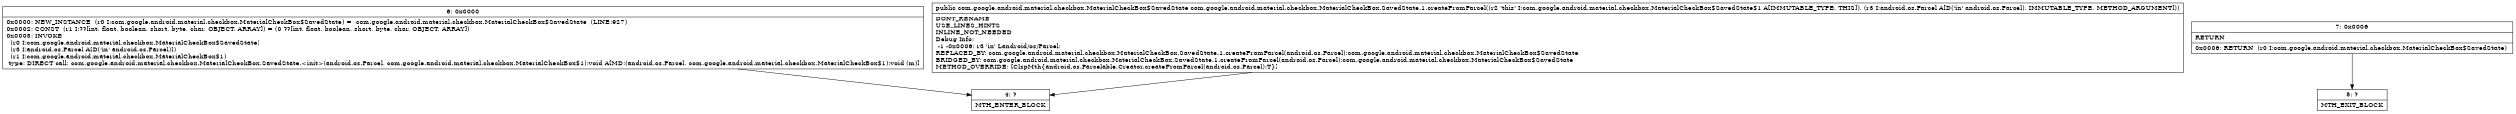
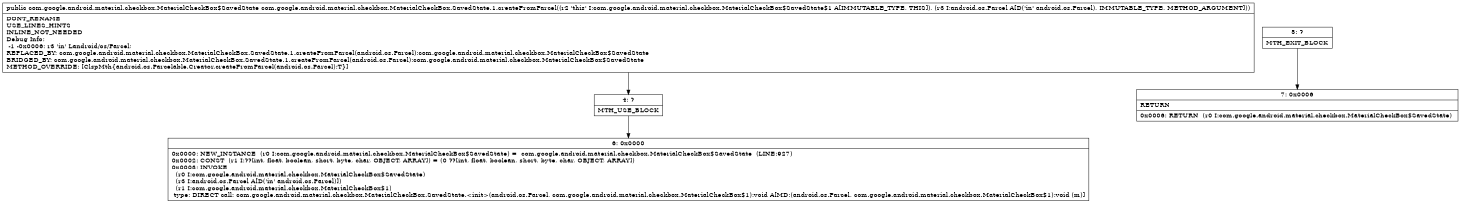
(2352, 69) -> (1297, 67)
(853, 82) -> (628, 125)
(1011, 105) -> (628, 110)
